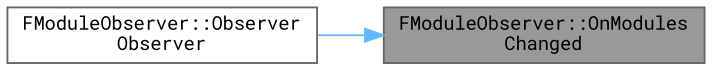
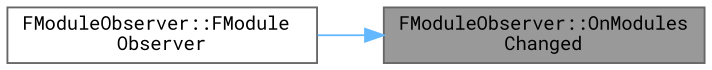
(162, 35) -> (162, 35)
